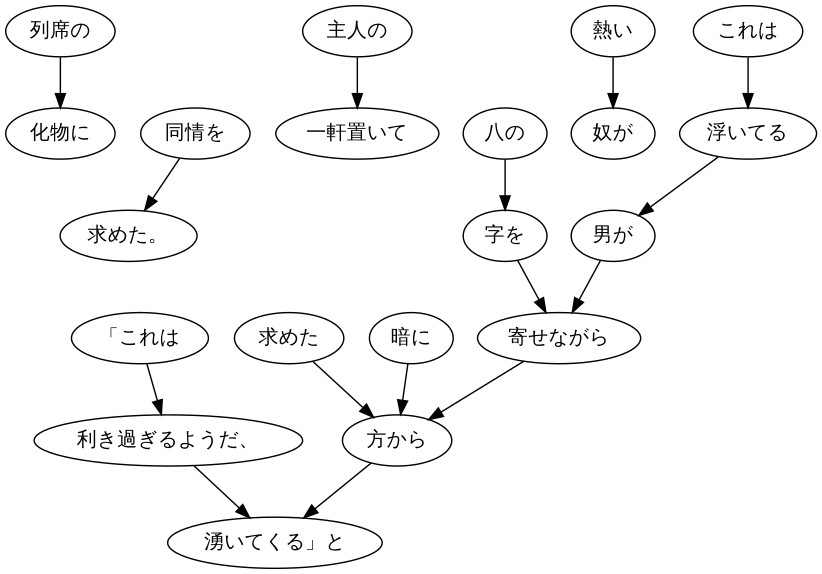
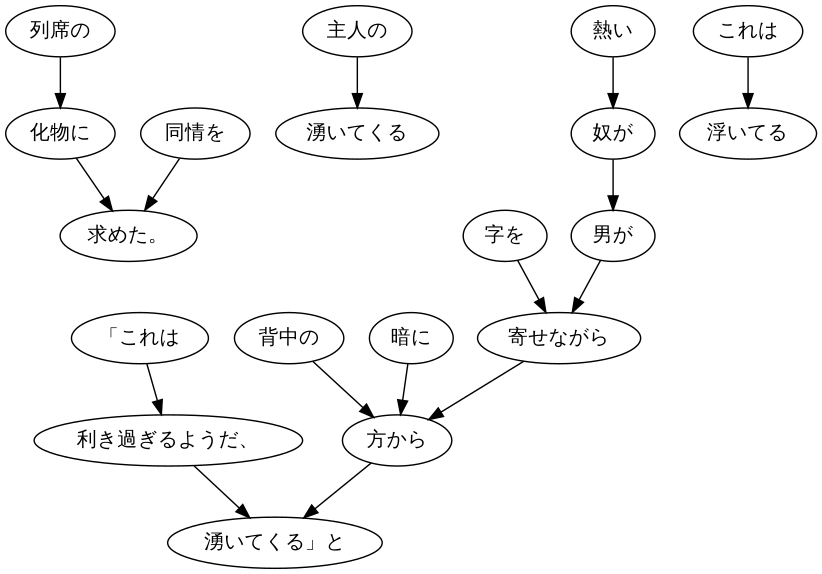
(357, 134) -> (357, 134)
(505, 134) -> none
none -> (90, 178)
(684, 182) -> (613, 178)
(289, 338) -> (289, 338)
